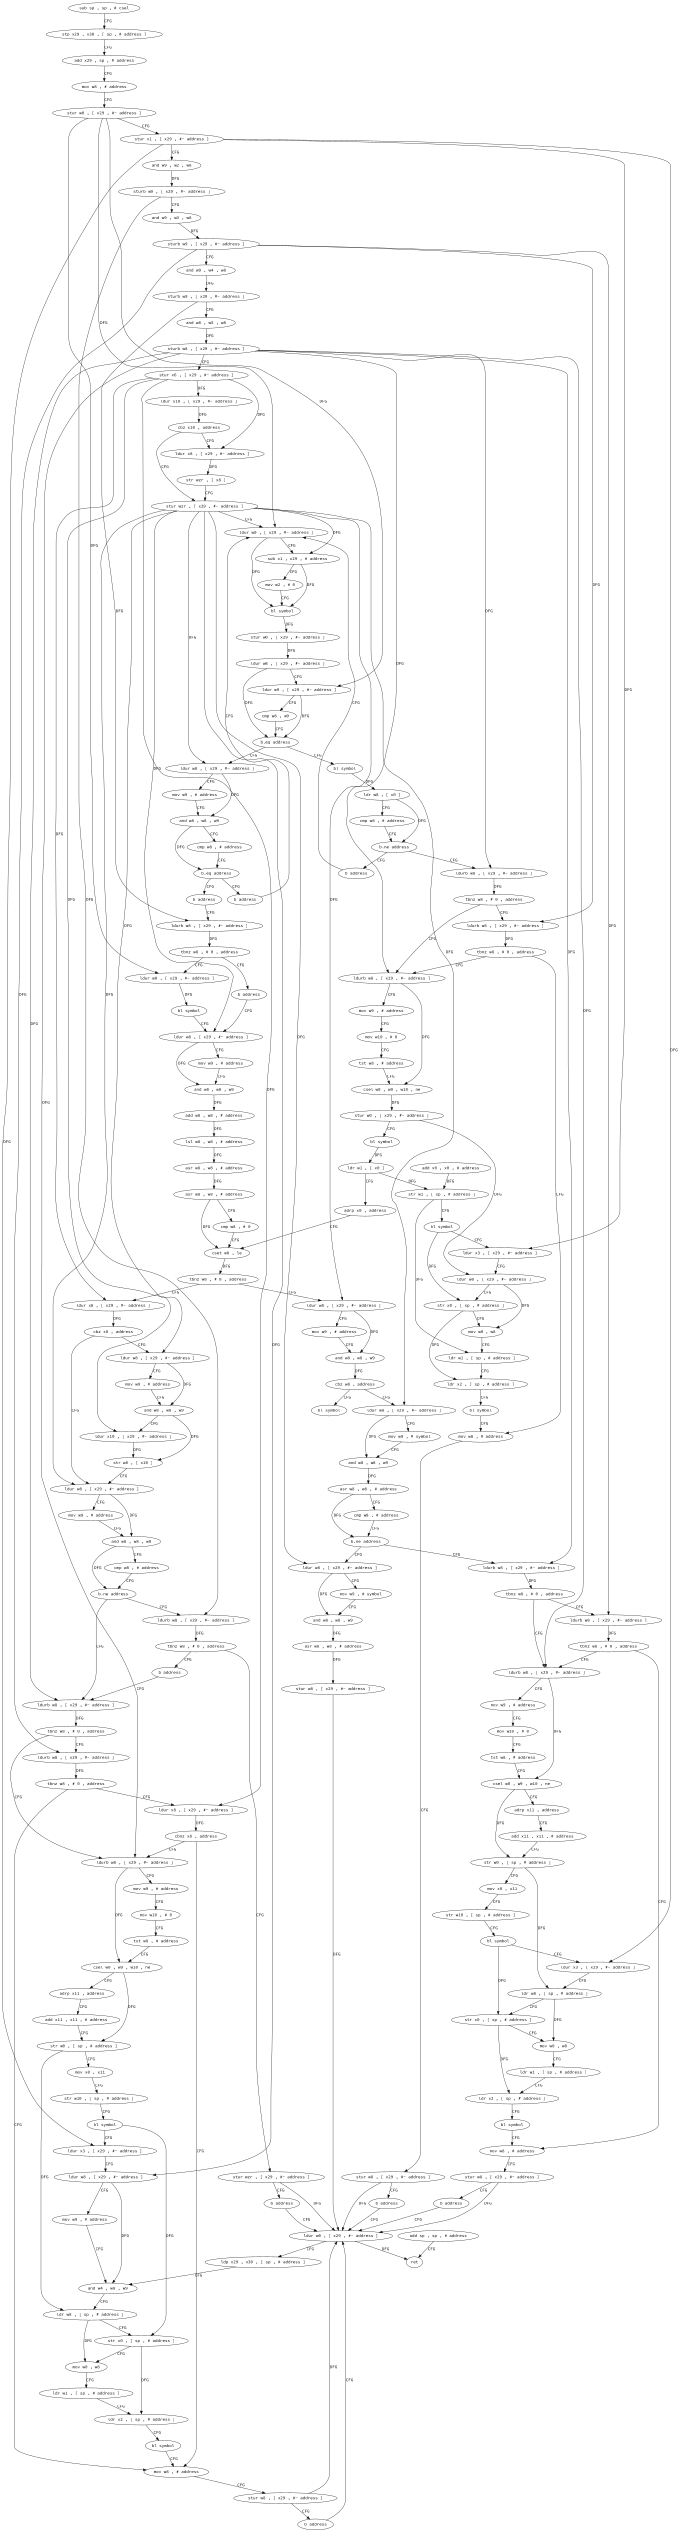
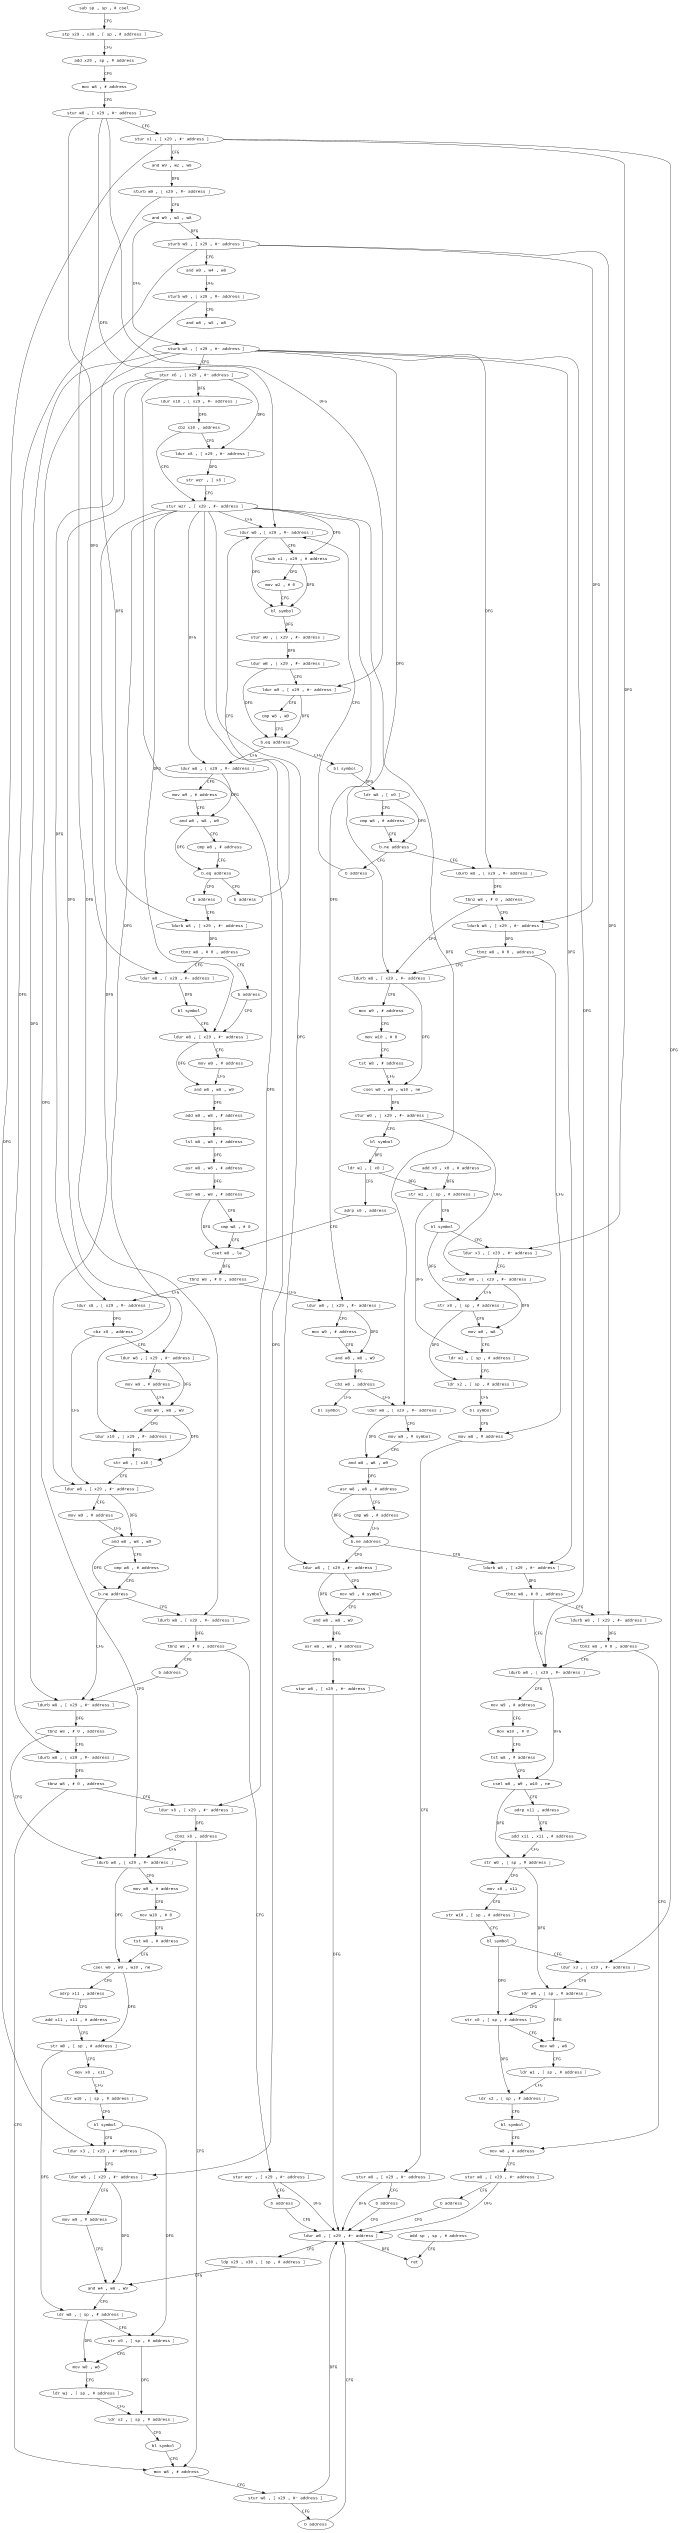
(206, 334) -> (133, 292)
